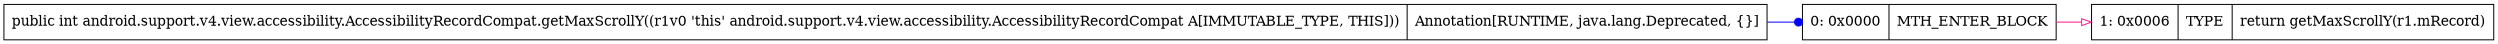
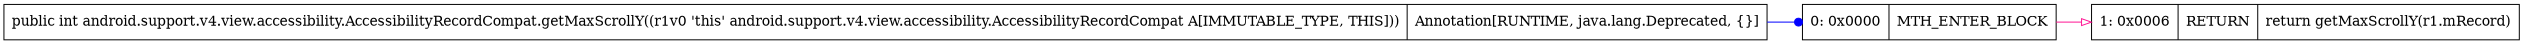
(2205, 22) -> (2218, 22)
